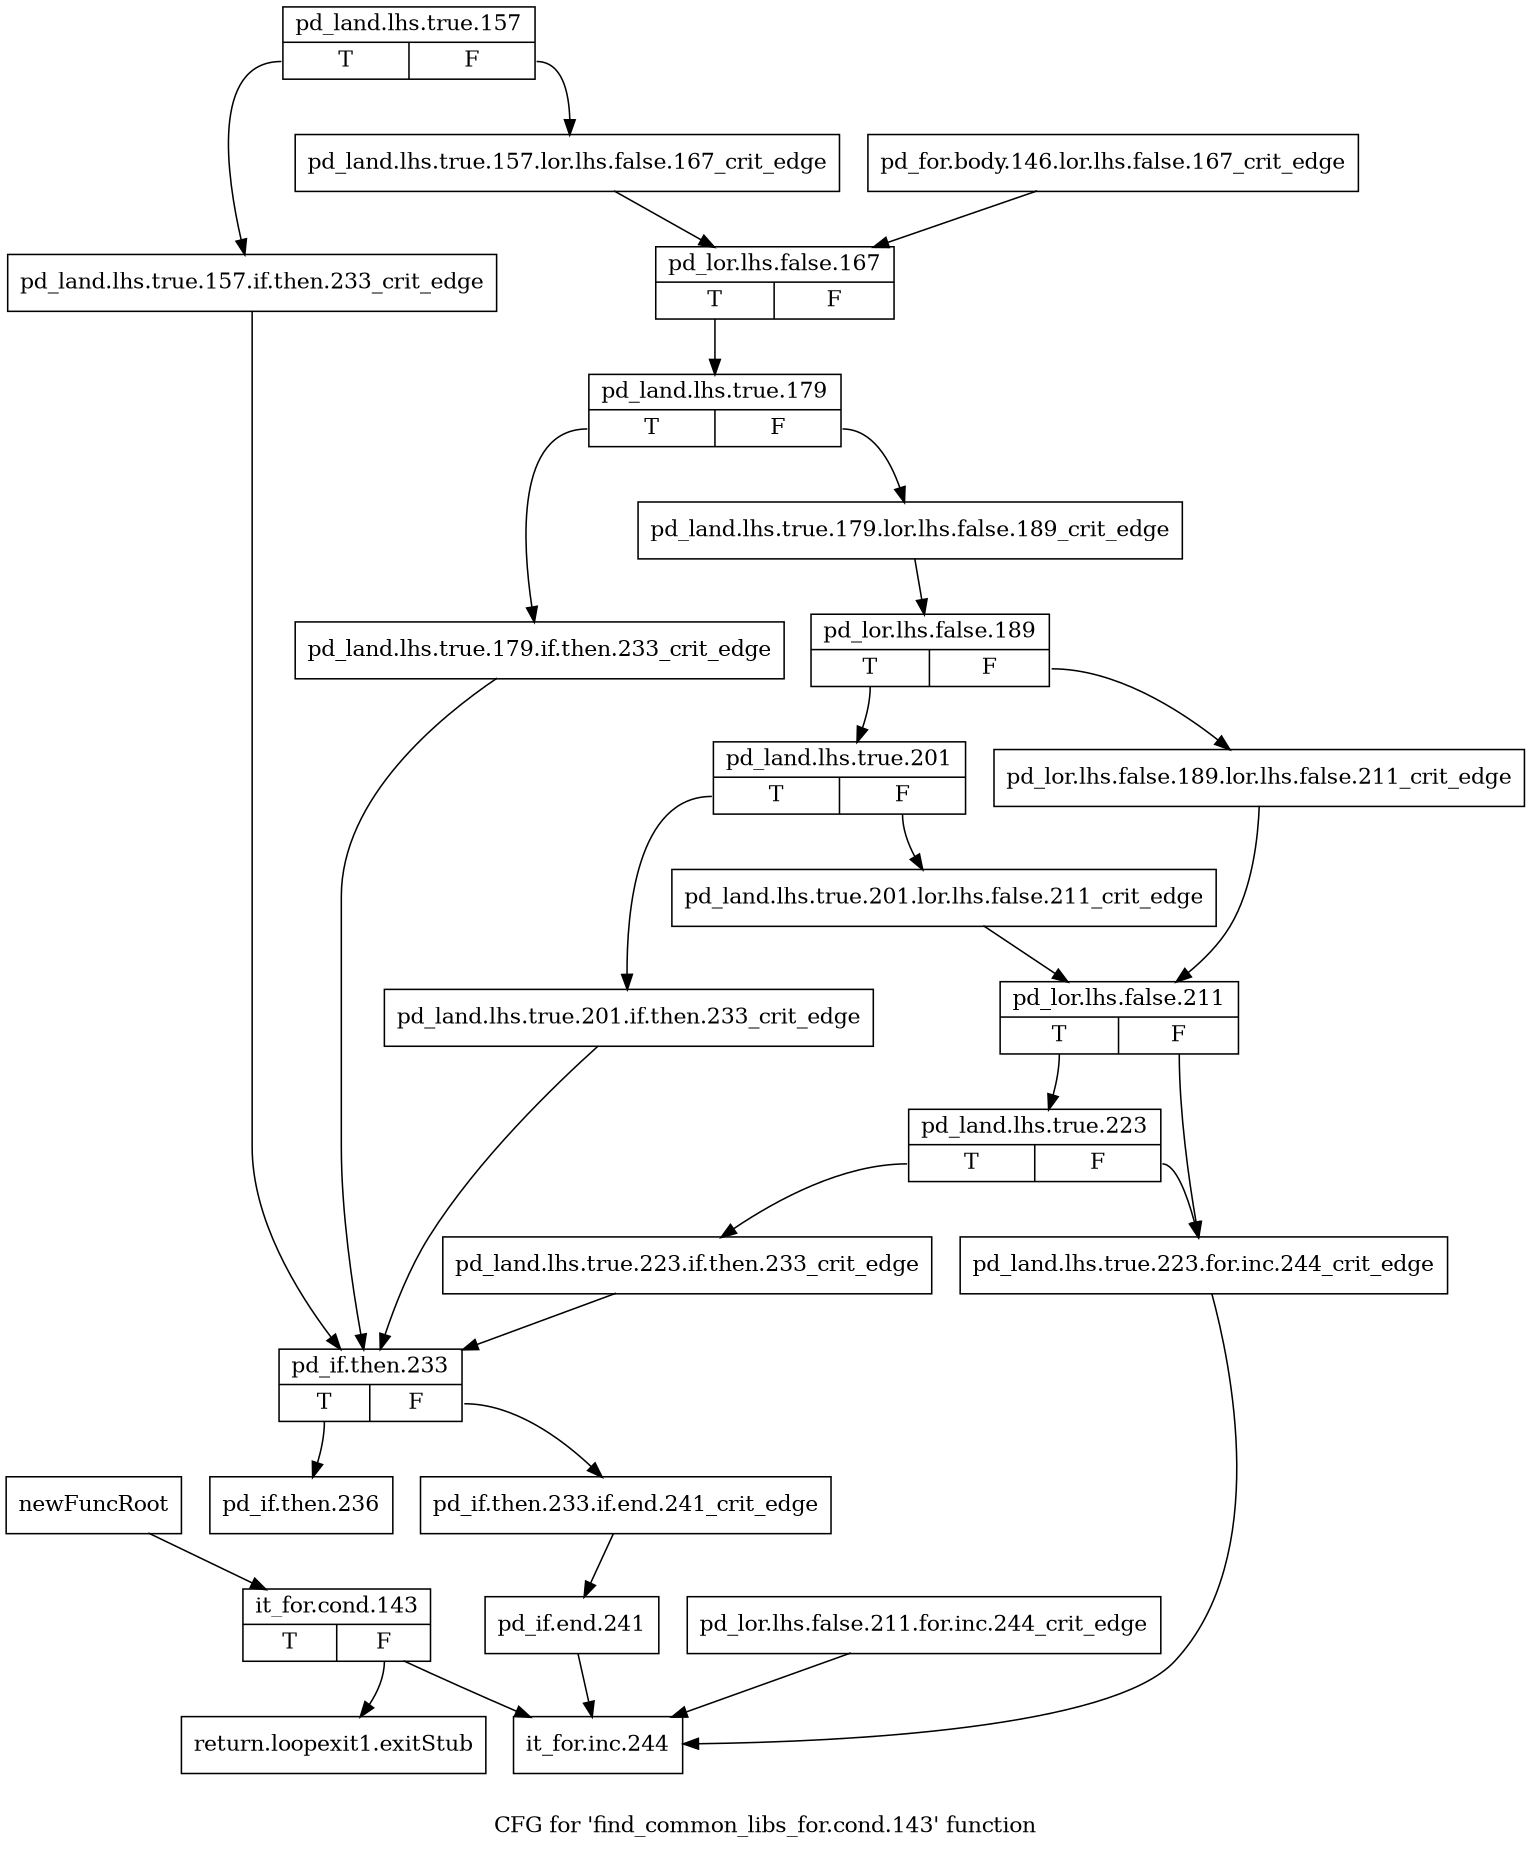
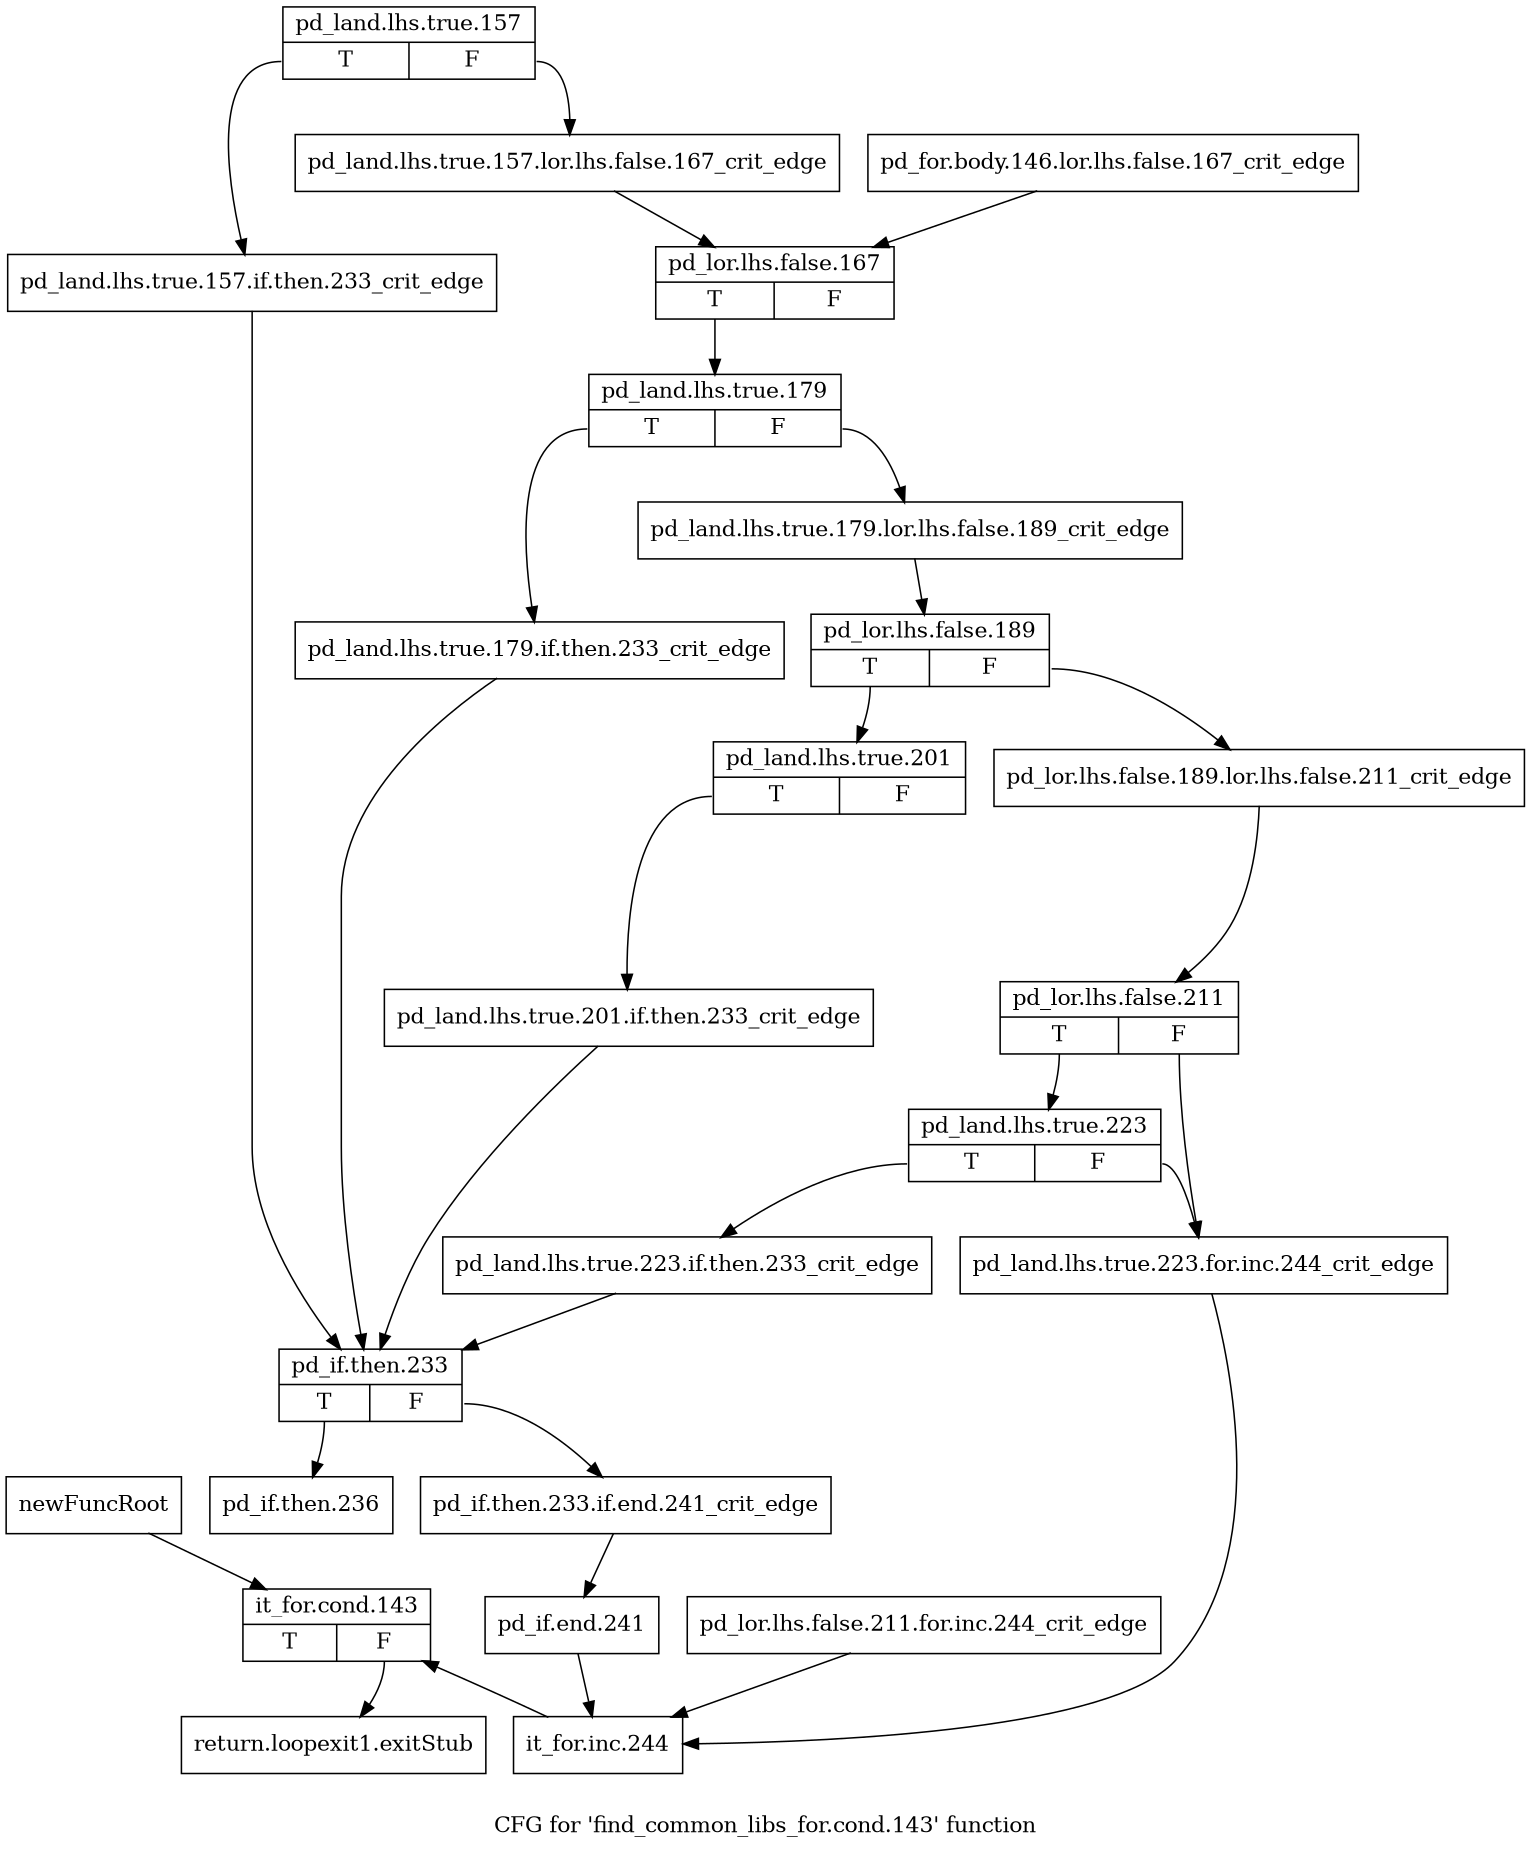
(944, 898) -> none
(460, 1686) -> (493, 1692)
